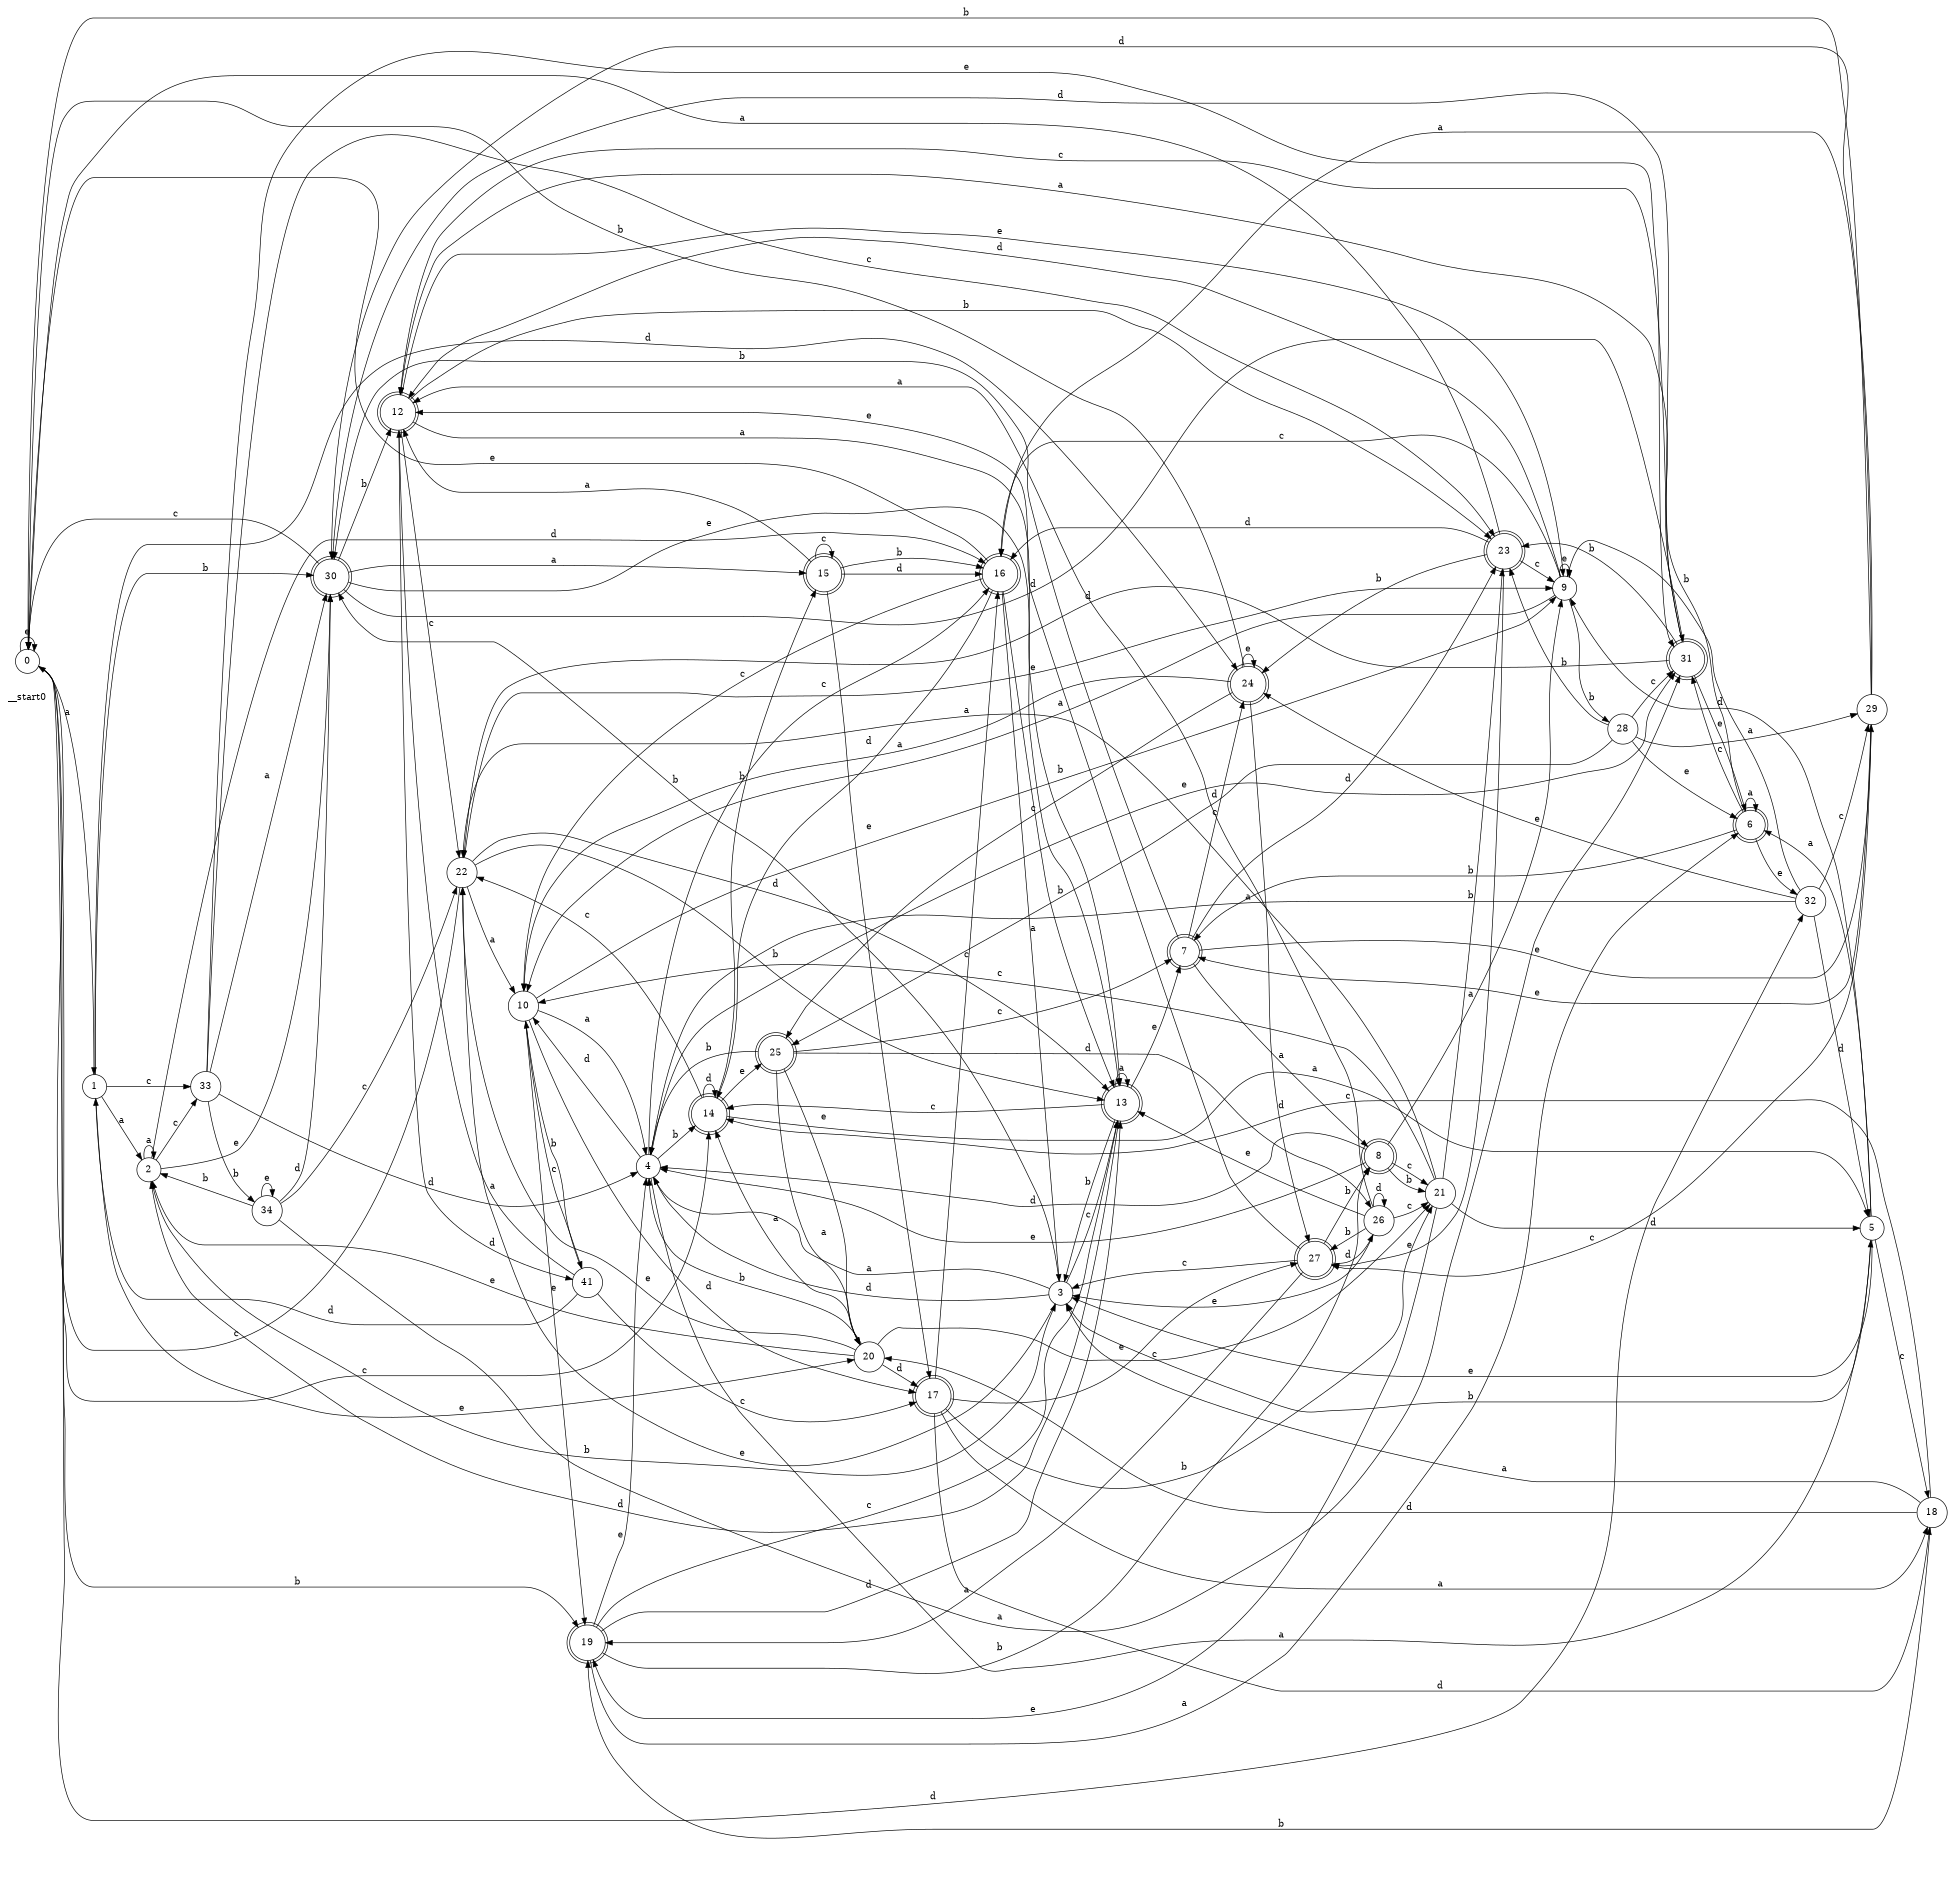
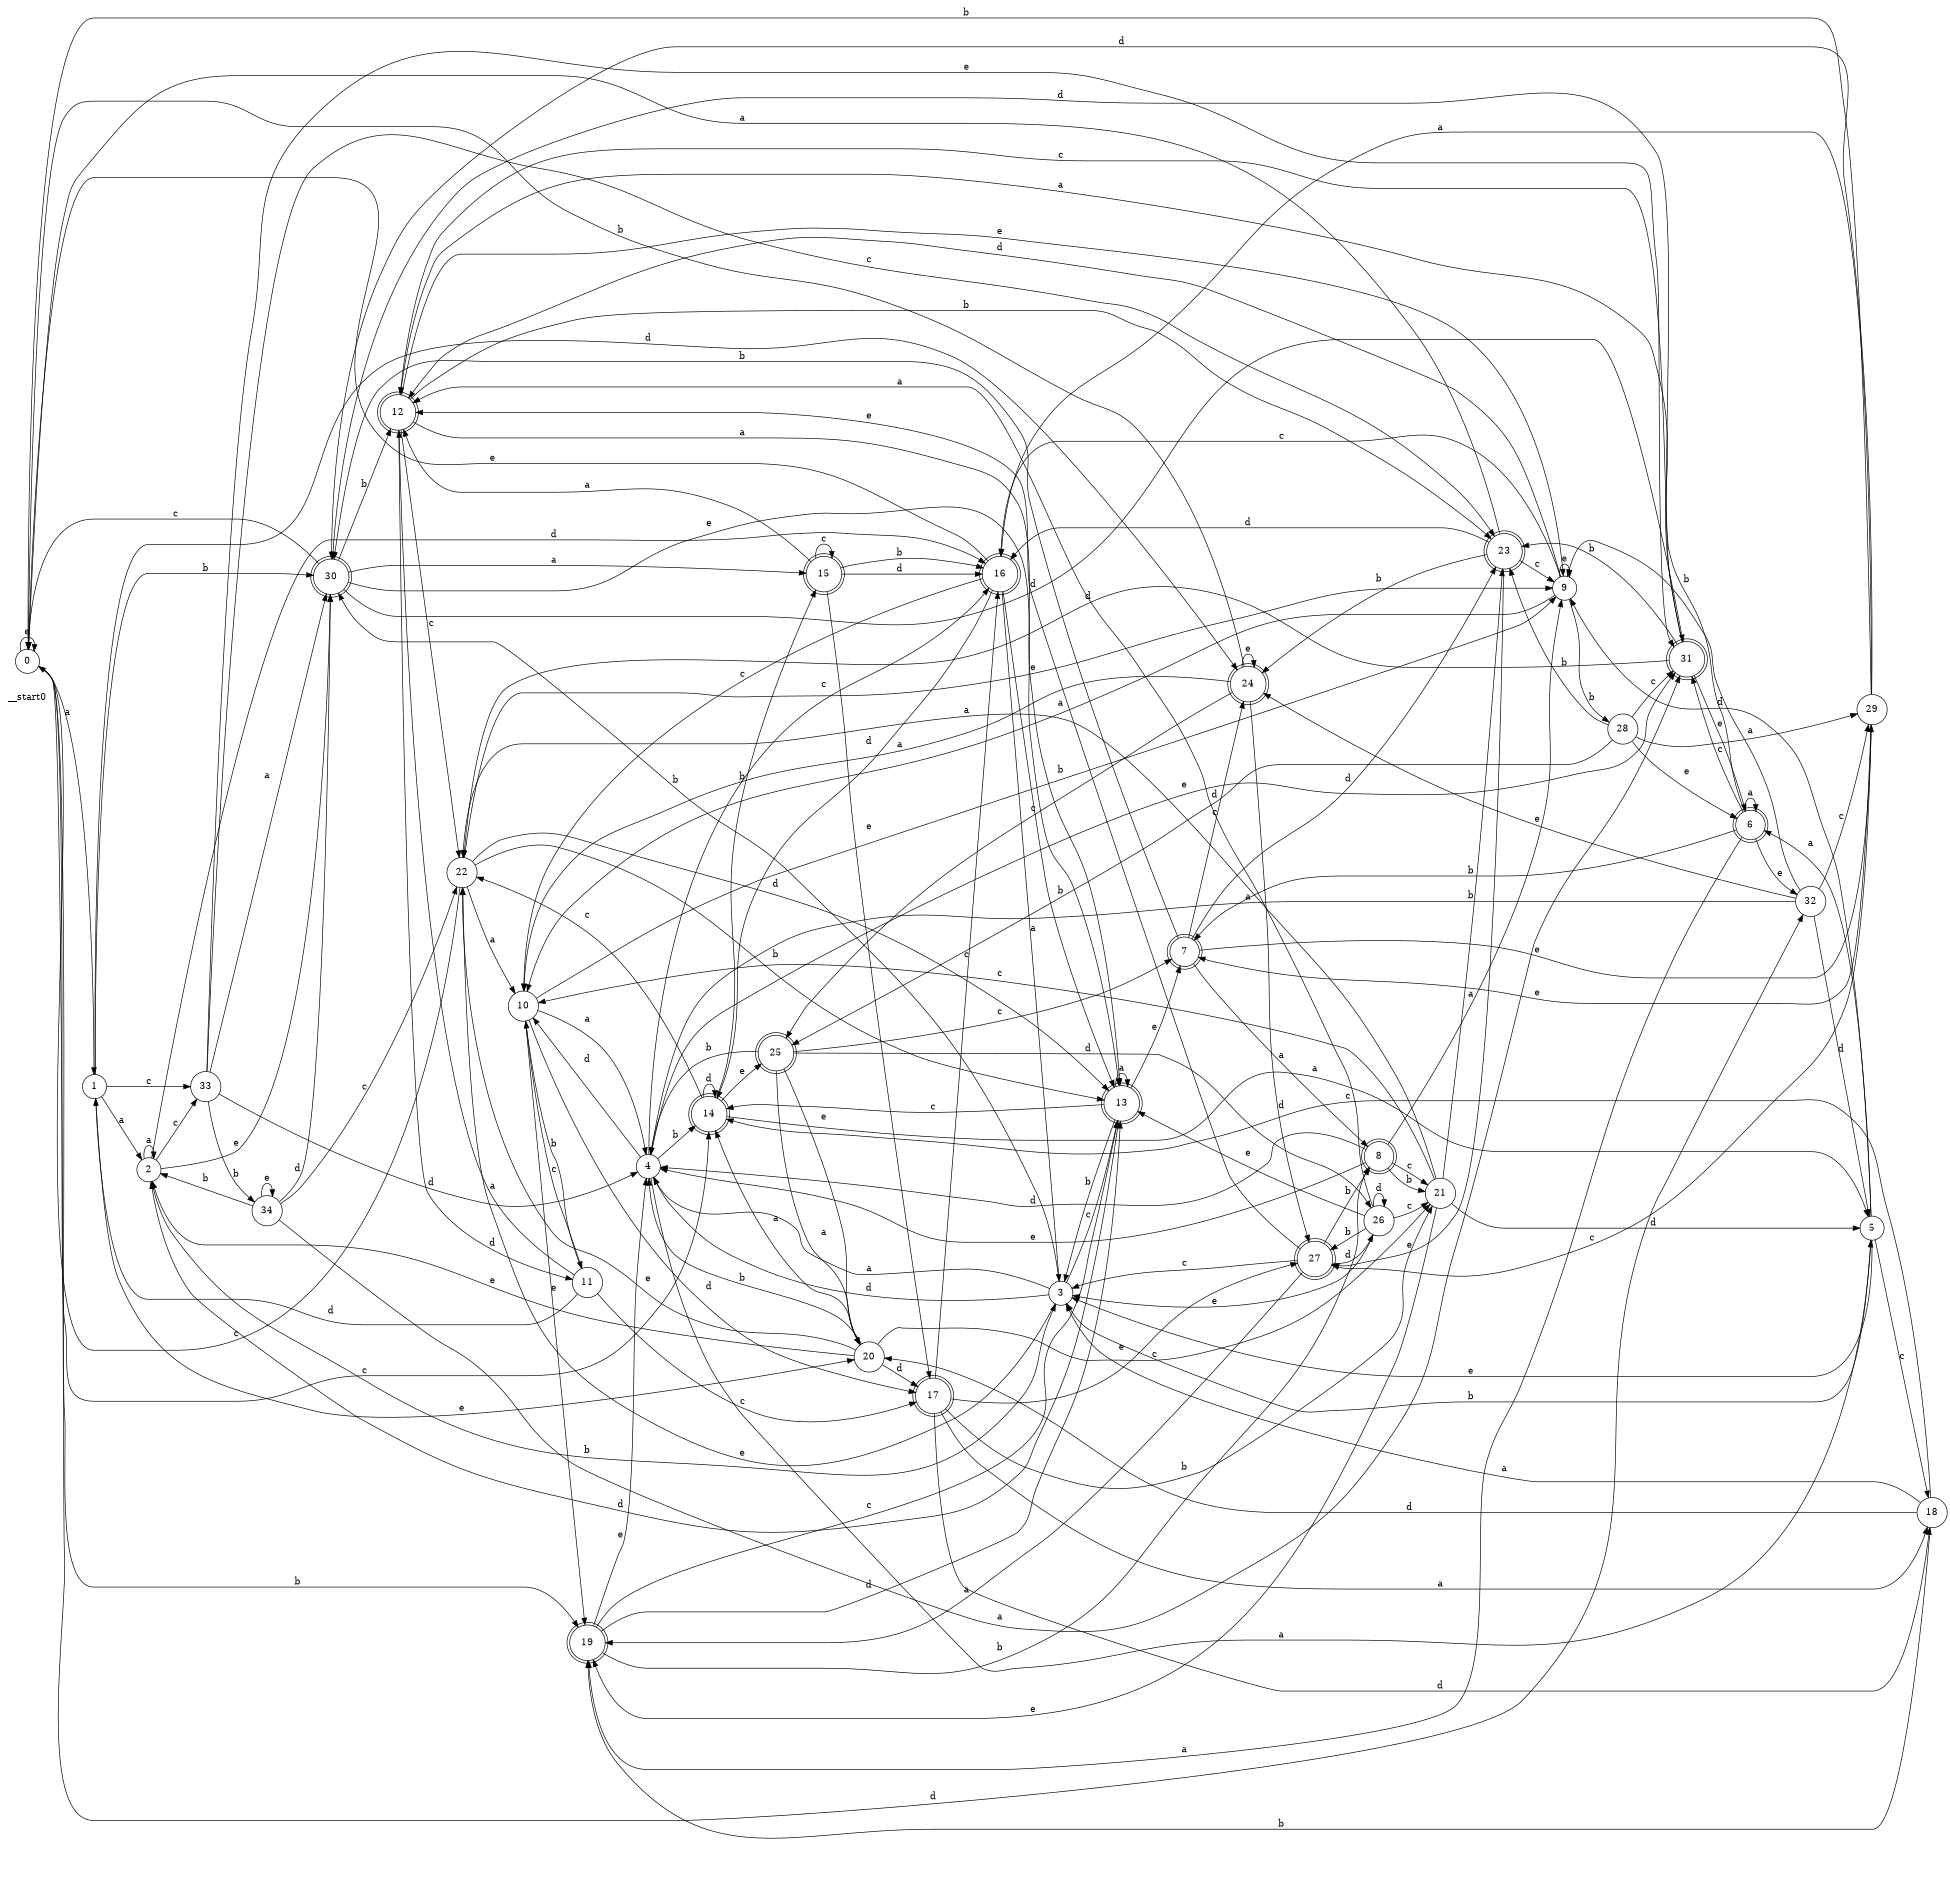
(587, 1283) -> (587, 1283)
(1347, 1579) -> (1448, 1710)
